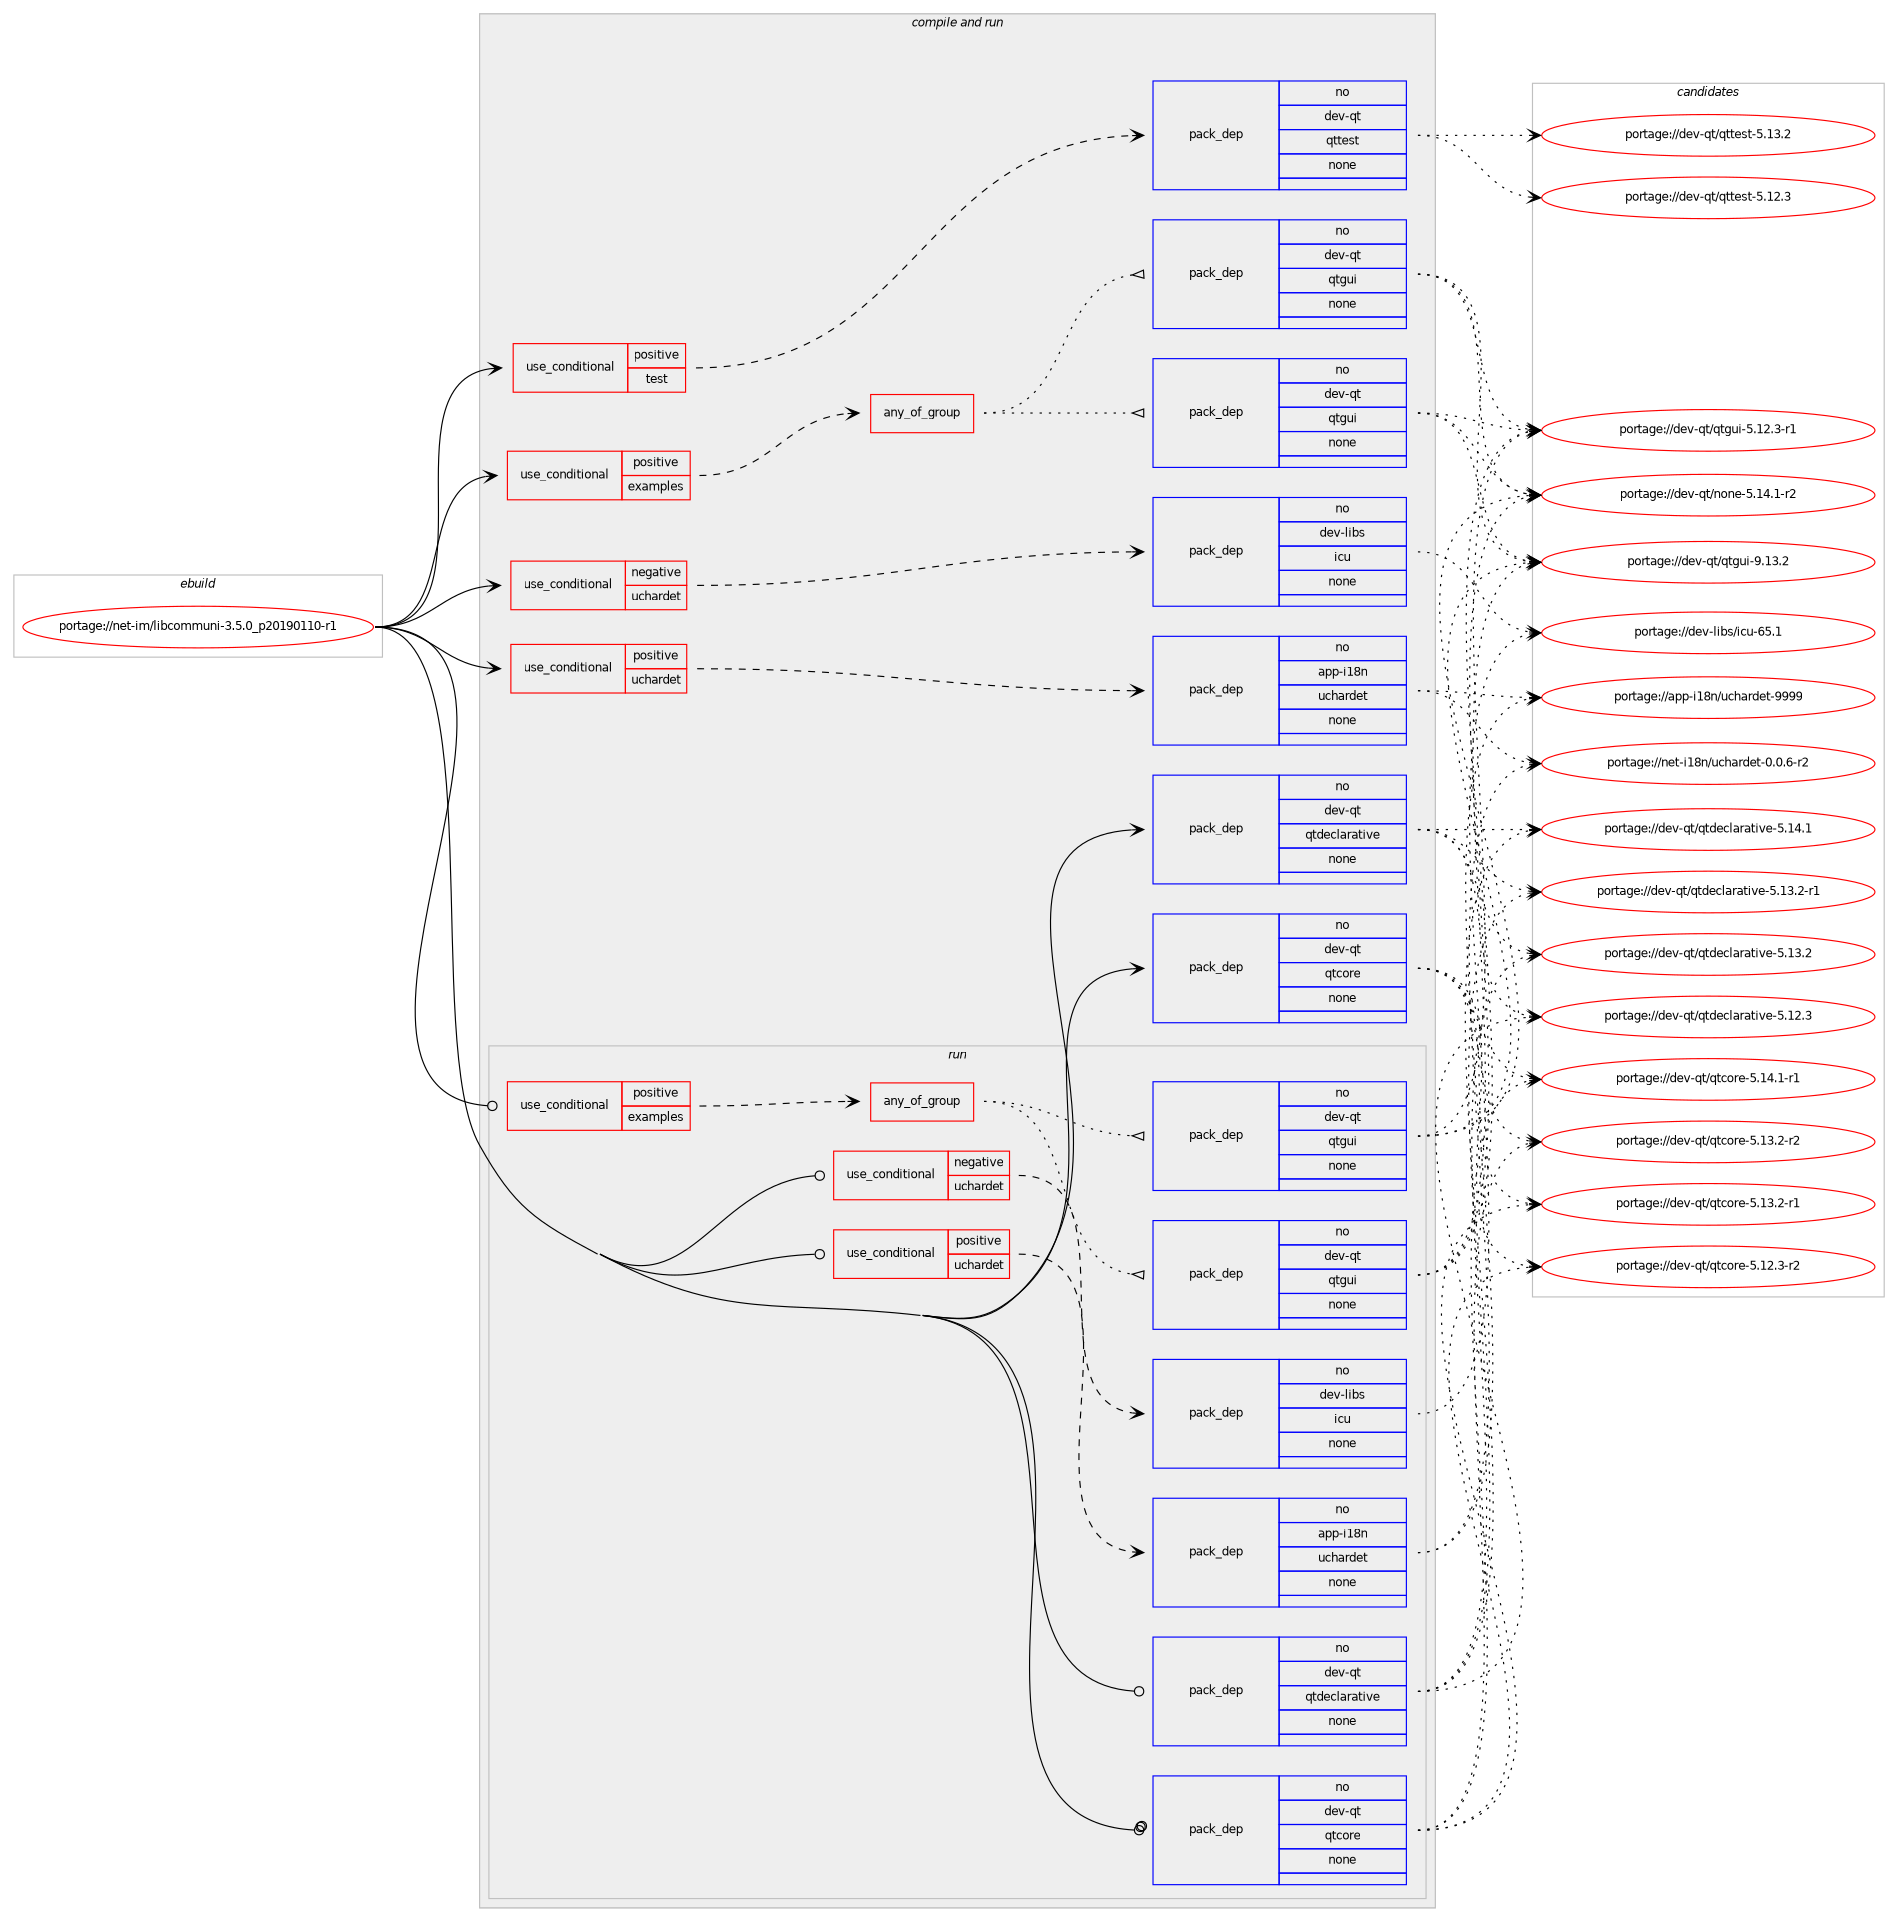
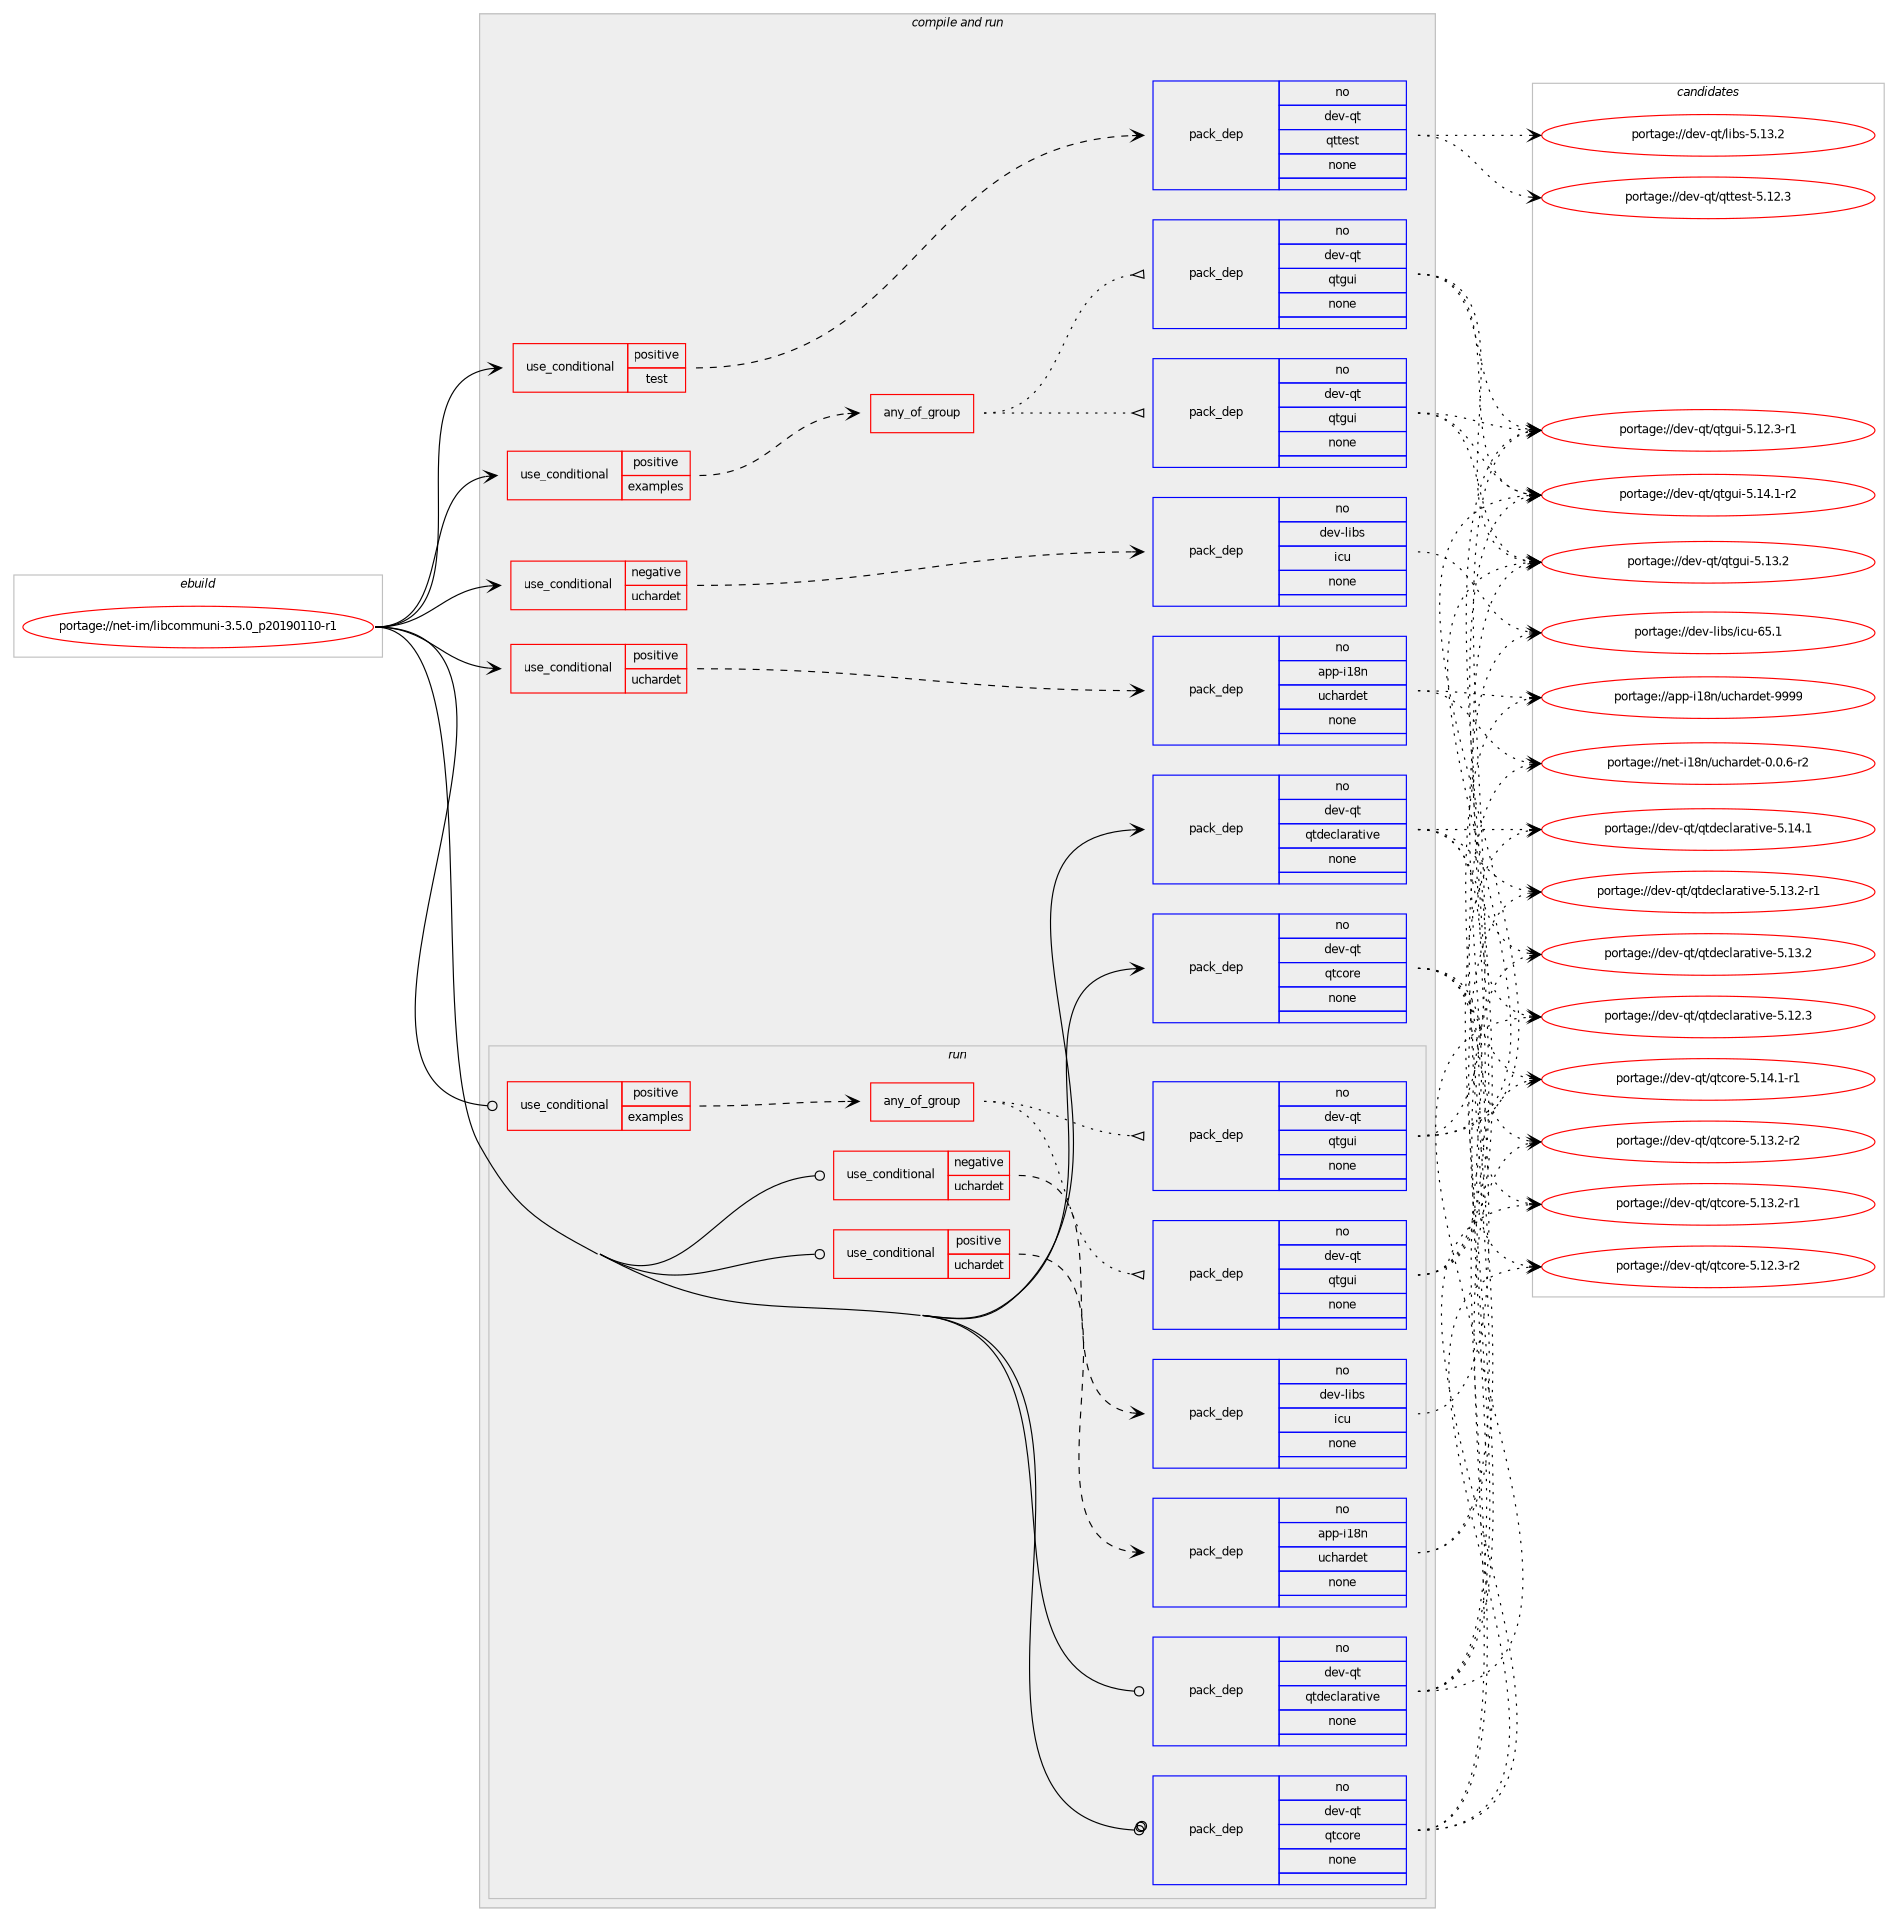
(1708, 135) -> (1708, 135)
(1708, 495) -> (1708, 495)
(1708, 562) -> (1708, 562)
